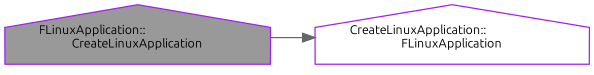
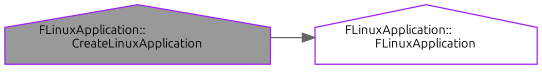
(452, 38) -> (426, 38)
